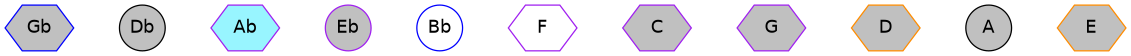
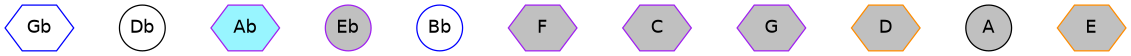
(39, 28) -> (39, 28)
(142, 28) -> (142, 28)
(543, 28) -> (543, 28)
